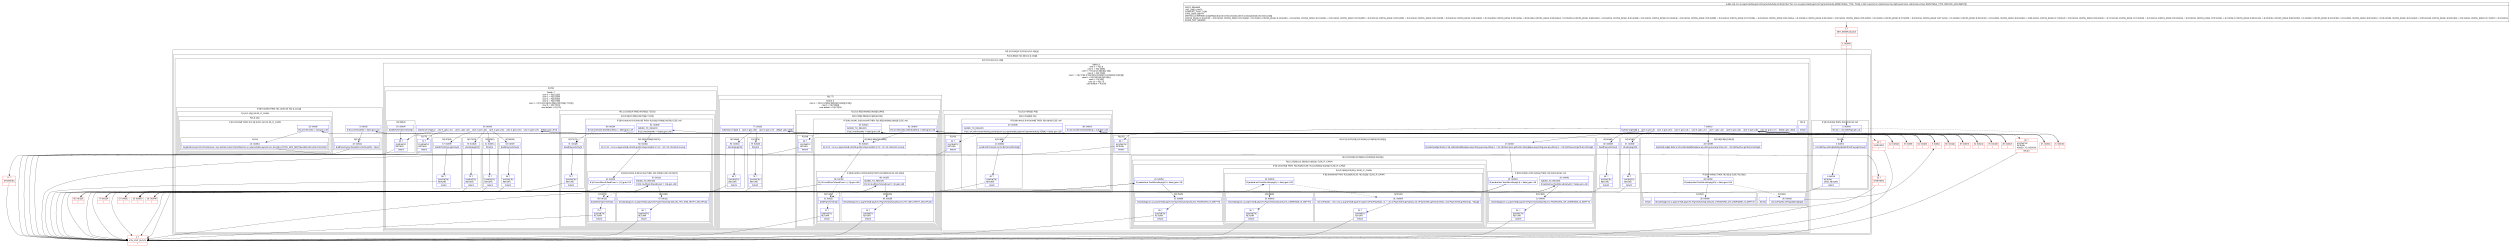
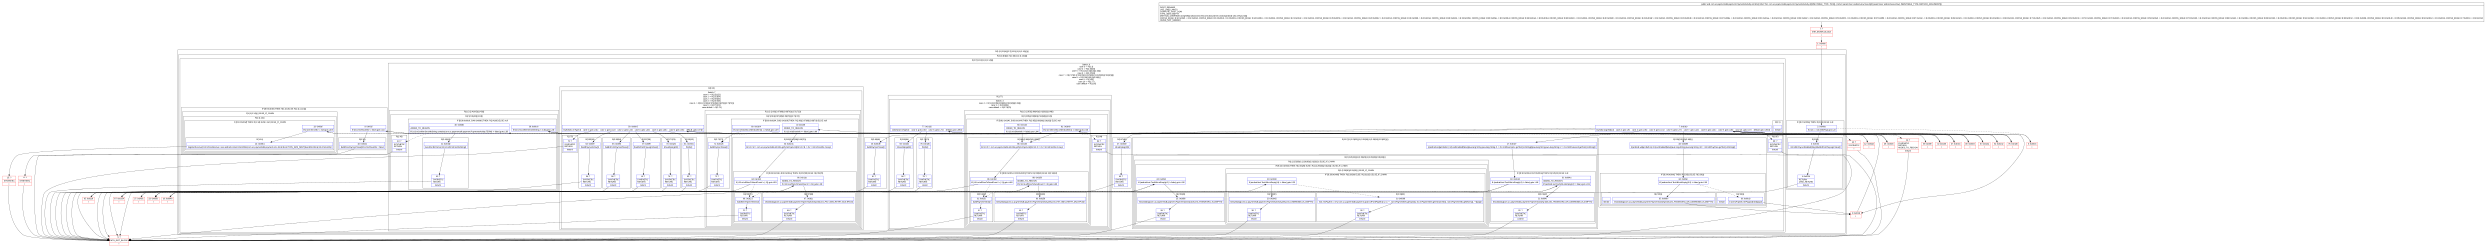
(428, 132) -> (625, 136)
none -> (1767, 211)
